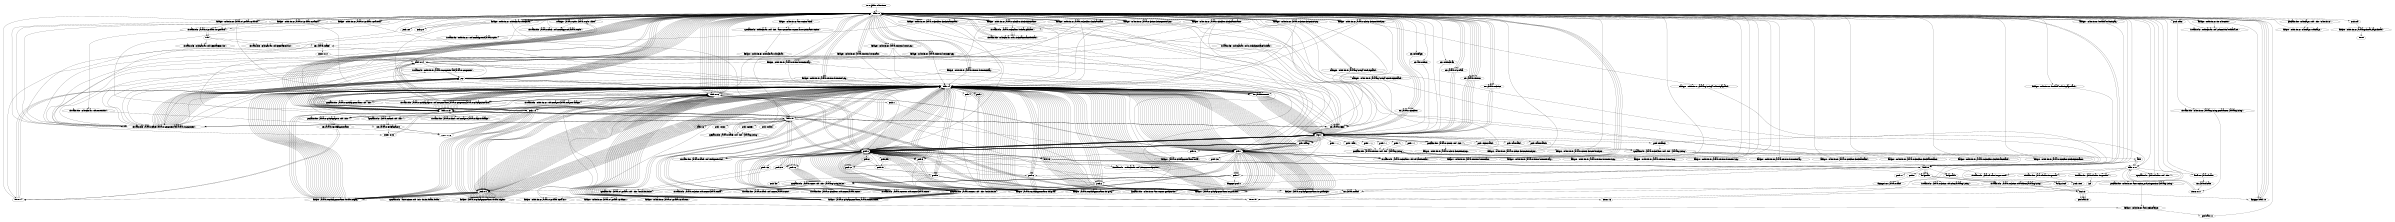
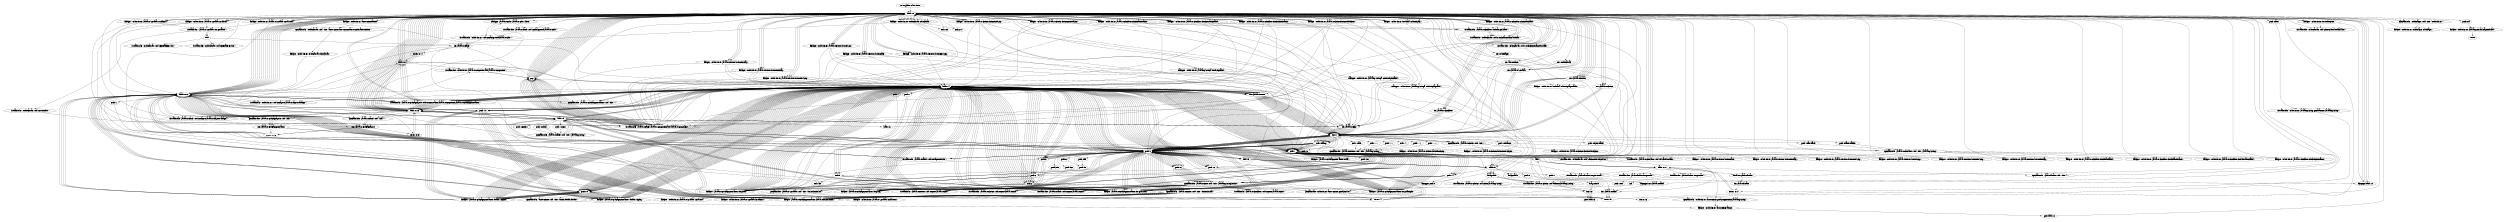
(1265, 68) -> (1637, 62)
(2168, 196) -> (1955, 182)
